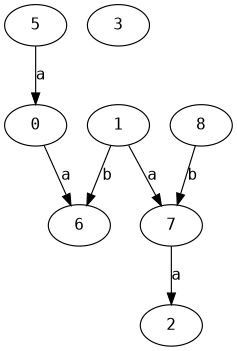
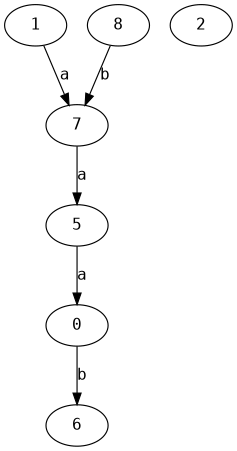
(118, 25) -> none
(101, 170) -> none
(66, 175) -> (82, 375)
(171, 270) -> (77, 170)
